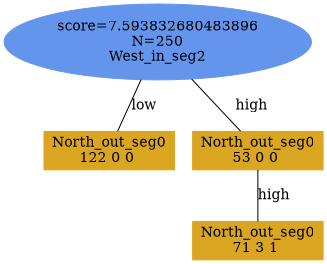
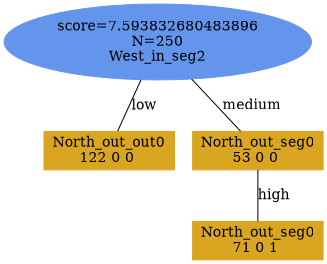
(252, 106) -> (252, 106)
(109, 151) -> (109, 151)
(258, 241) -> (258, 241)
